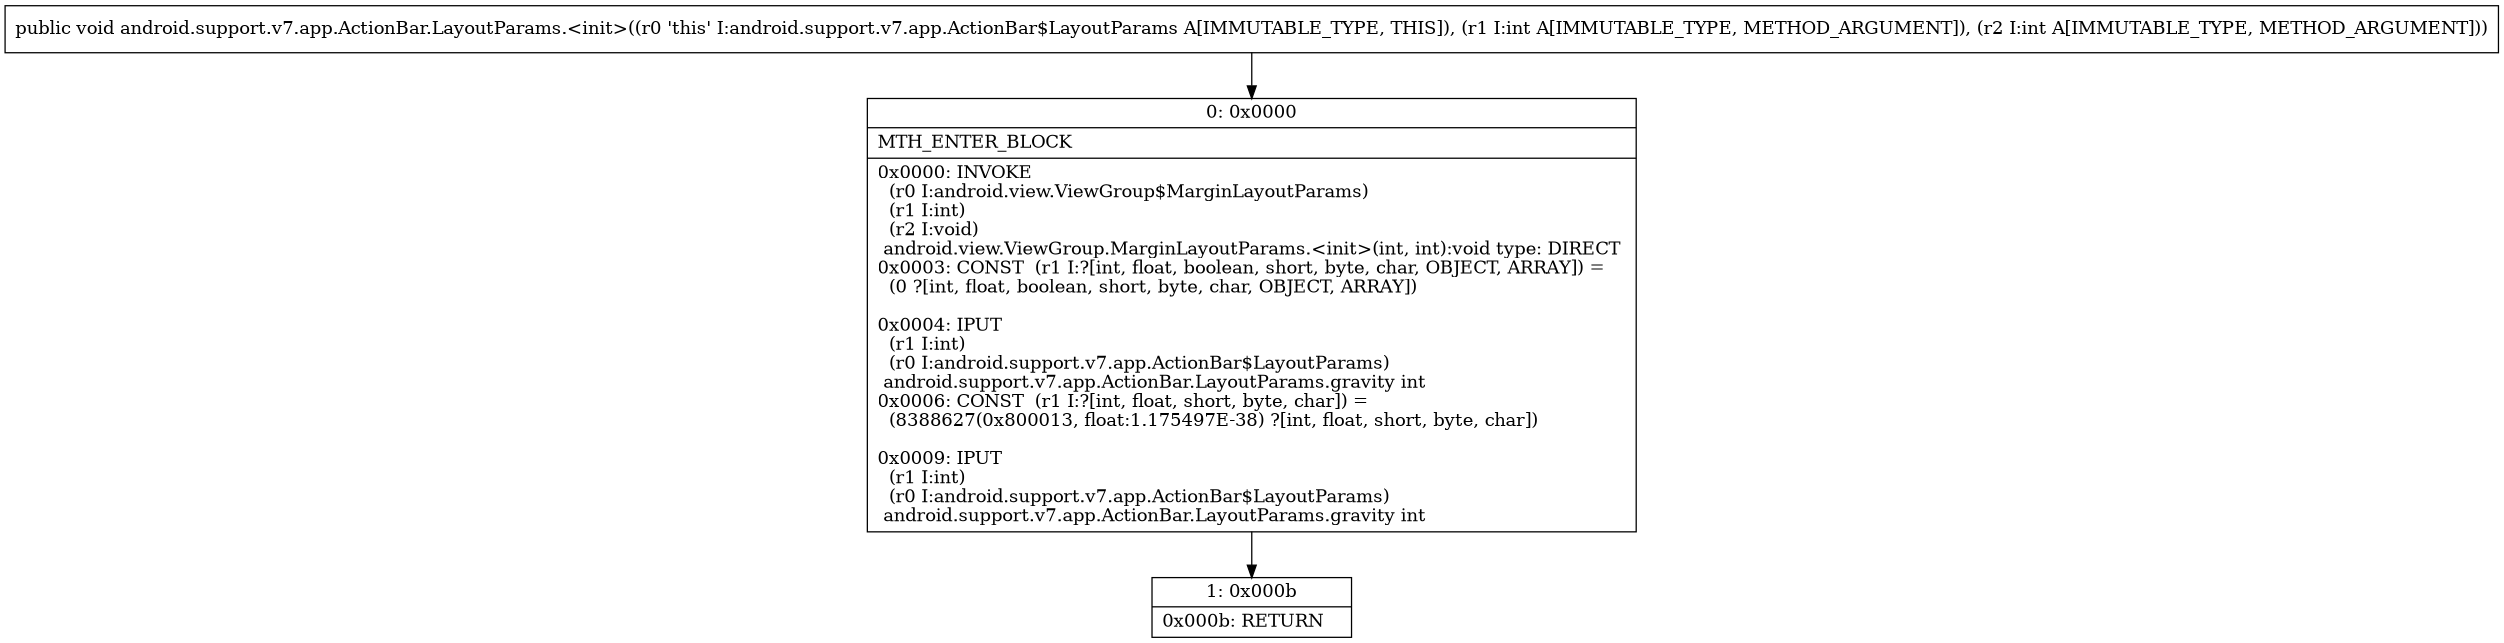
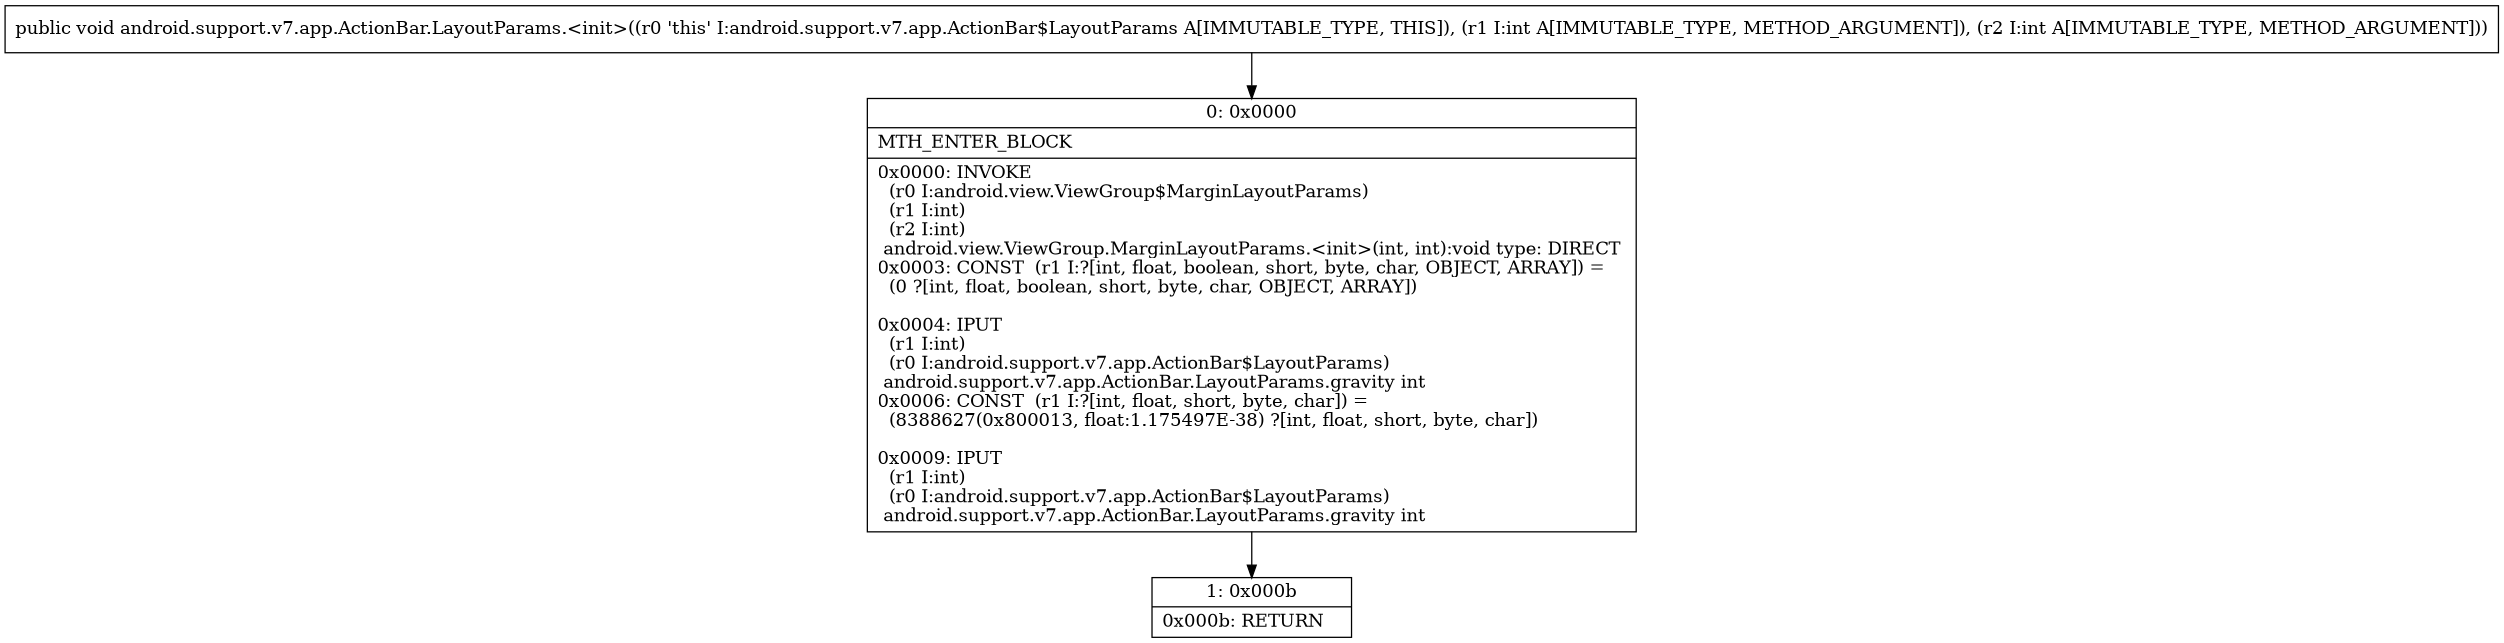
(928, 230) -> (922, 230)
